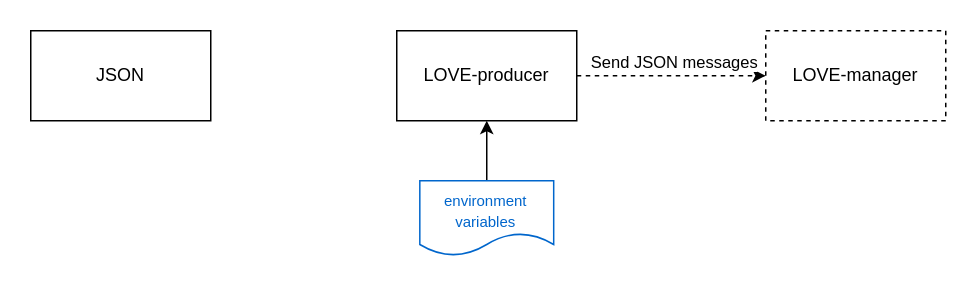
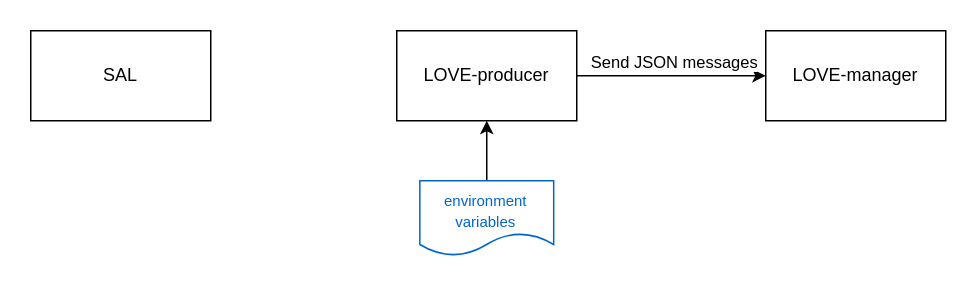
(121, 76) -> (121, 76)
(667, 76) -> (667, 76)
(856, 76) -> (856, 76)
